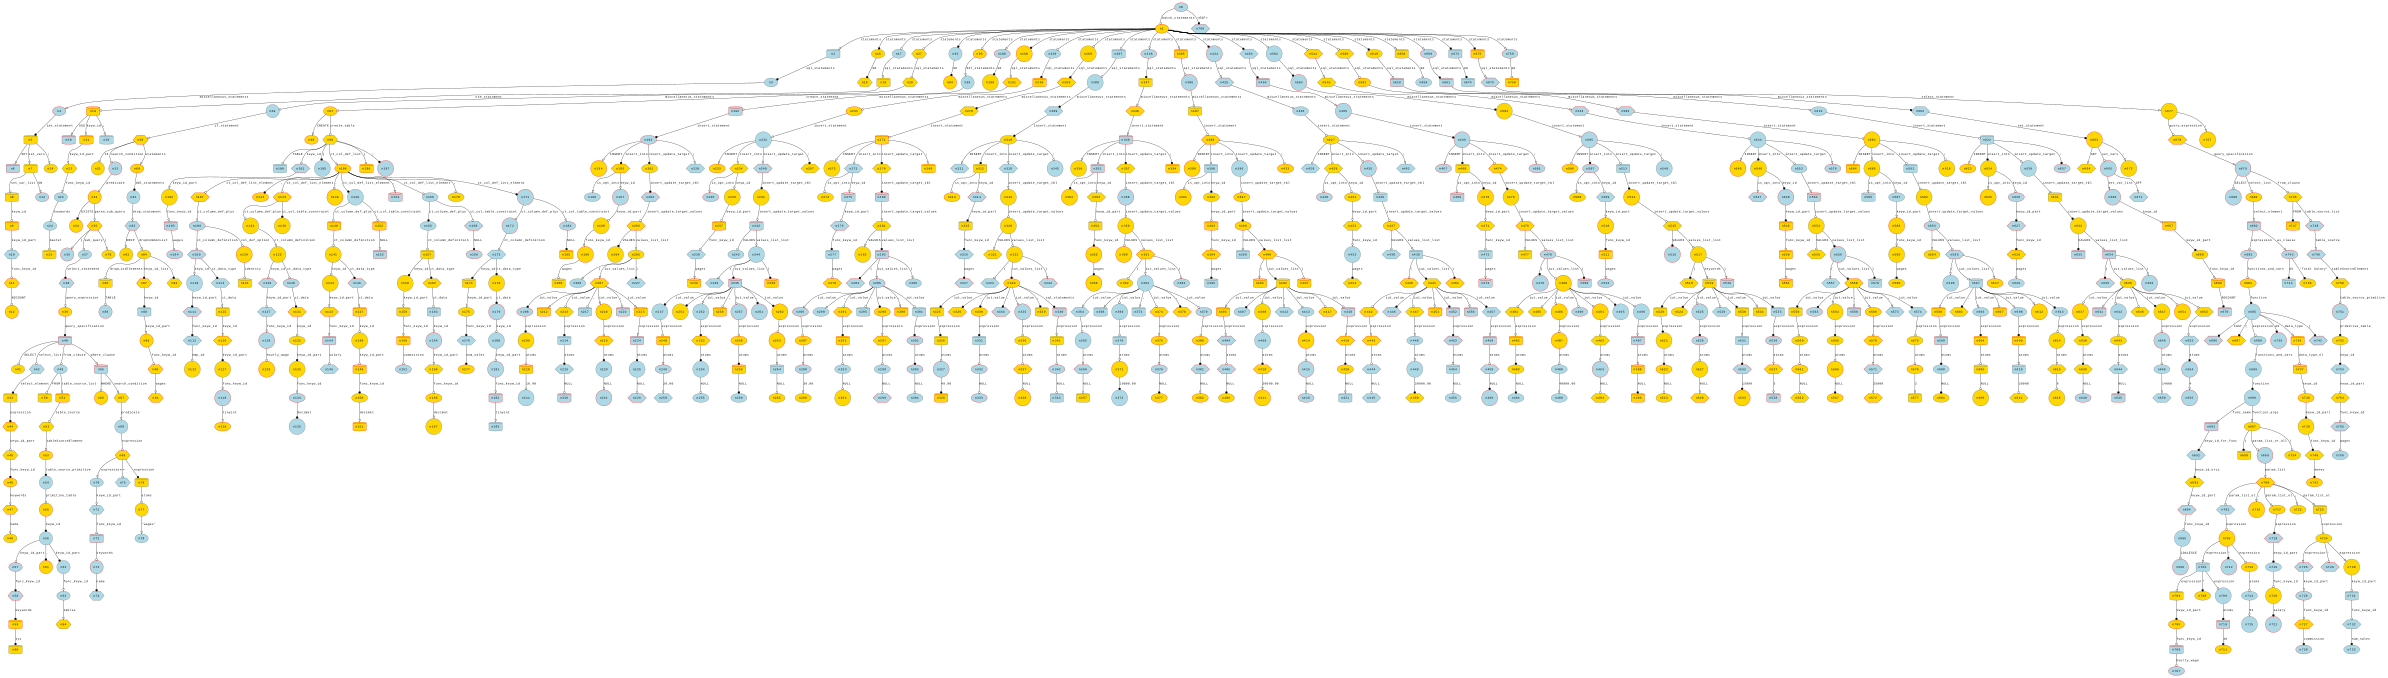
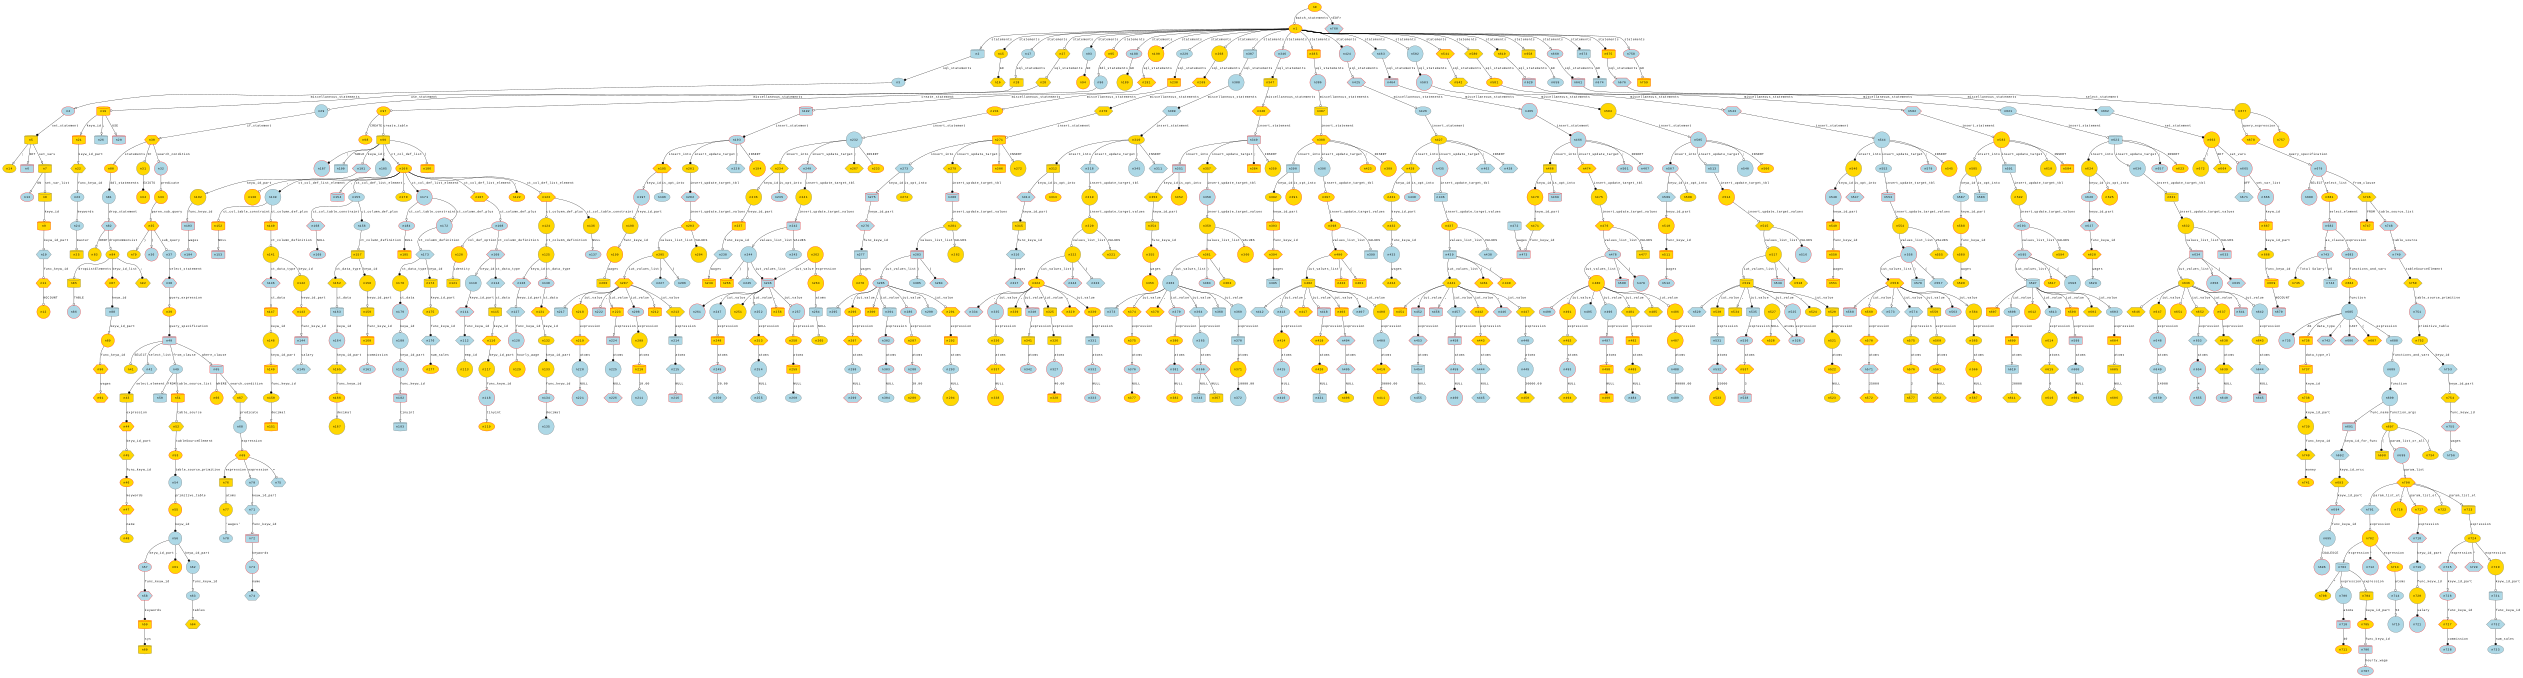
(1181, 7) -> (1315, 7)
(330, 140) -> (383, 140)
(82, 208) -> (143, 182)
(1486, 239) -> (1530, 239)
none -> (593, 255)
(1713, 269) -> (1759, 269)
(832, 283) -> (860, 283)
(758, 295) -> (793, 269)
(1060, 298) -> (1034, 298)
(1700, 352) -> (1783, 327)
(1057, 383) -> (1200, 383)
(45, 398) -> (160, 398)
